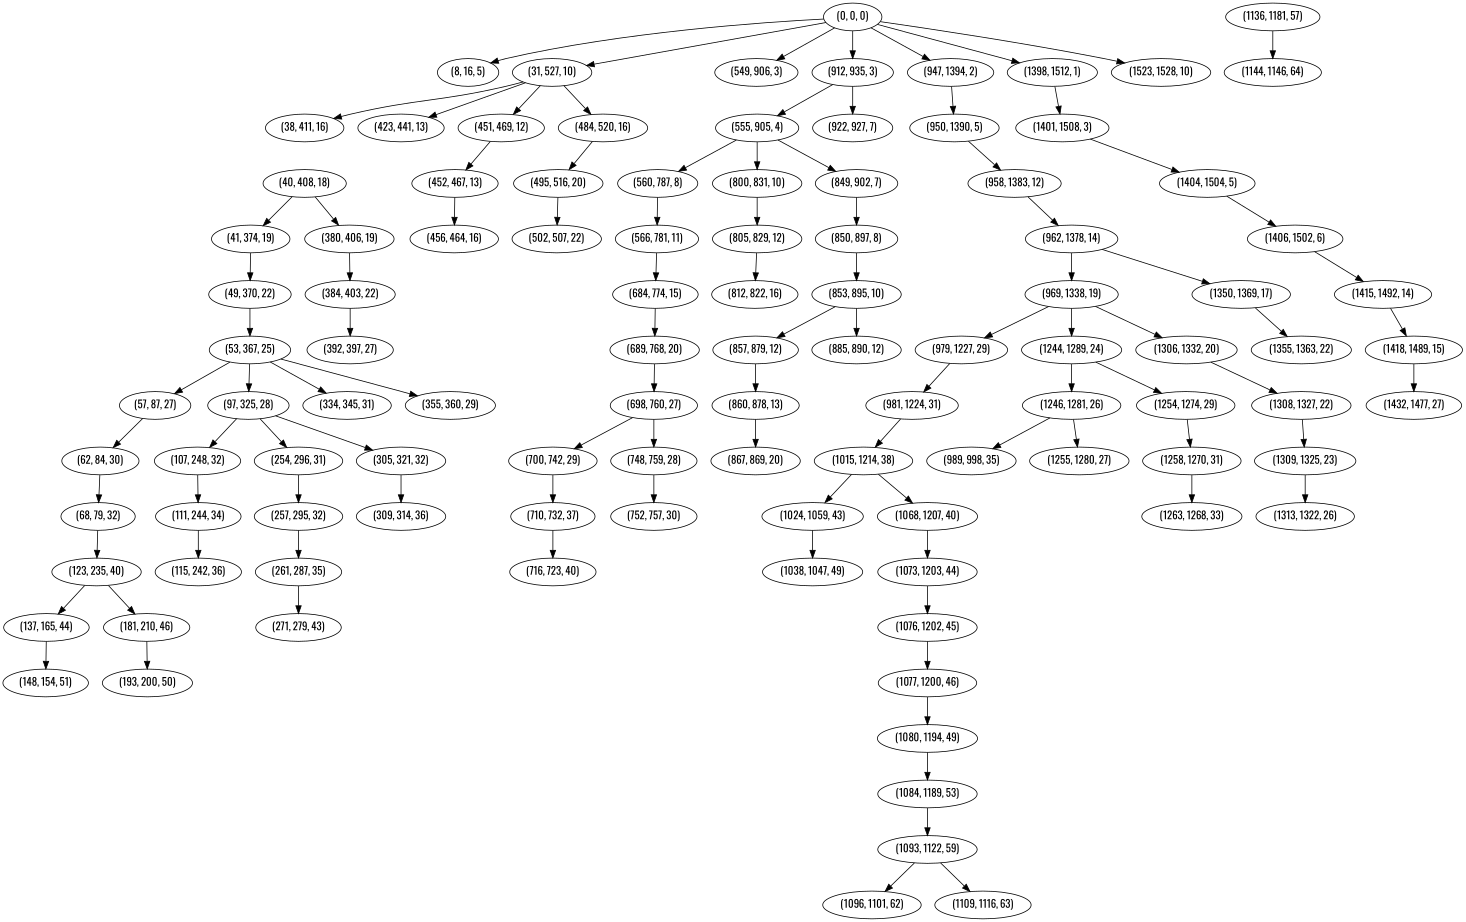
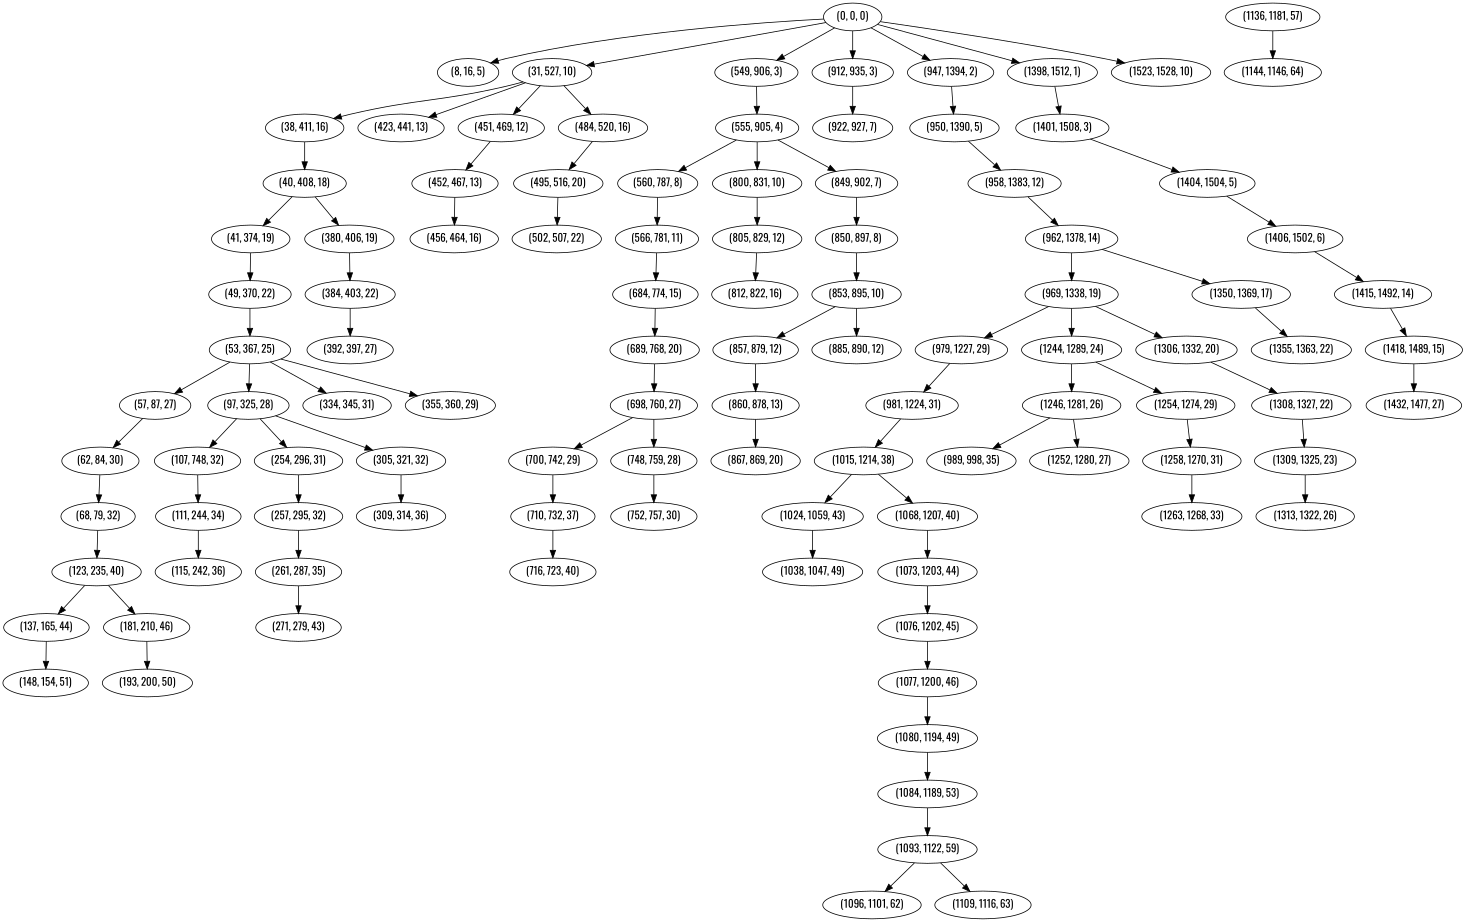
(809, 98) -> (757, 96)
none -> (305, 152)
(198, 461) -> (198, 461)
(1079, 461) -> (1079, 461)
